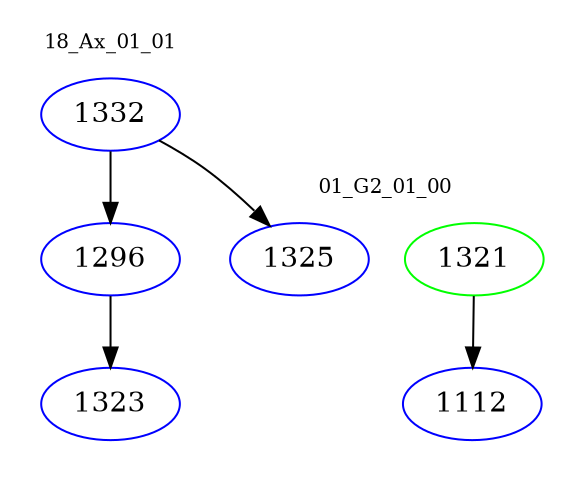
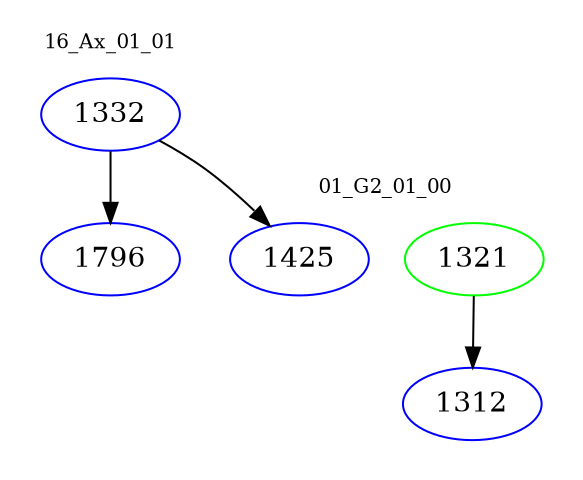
(111, 43) -> (111, 43)
(111, 259) -> (111, 259)
(299, 259) -> (299, 259)
(111, 404) -> none
(472, 404) -> (472, 404)
